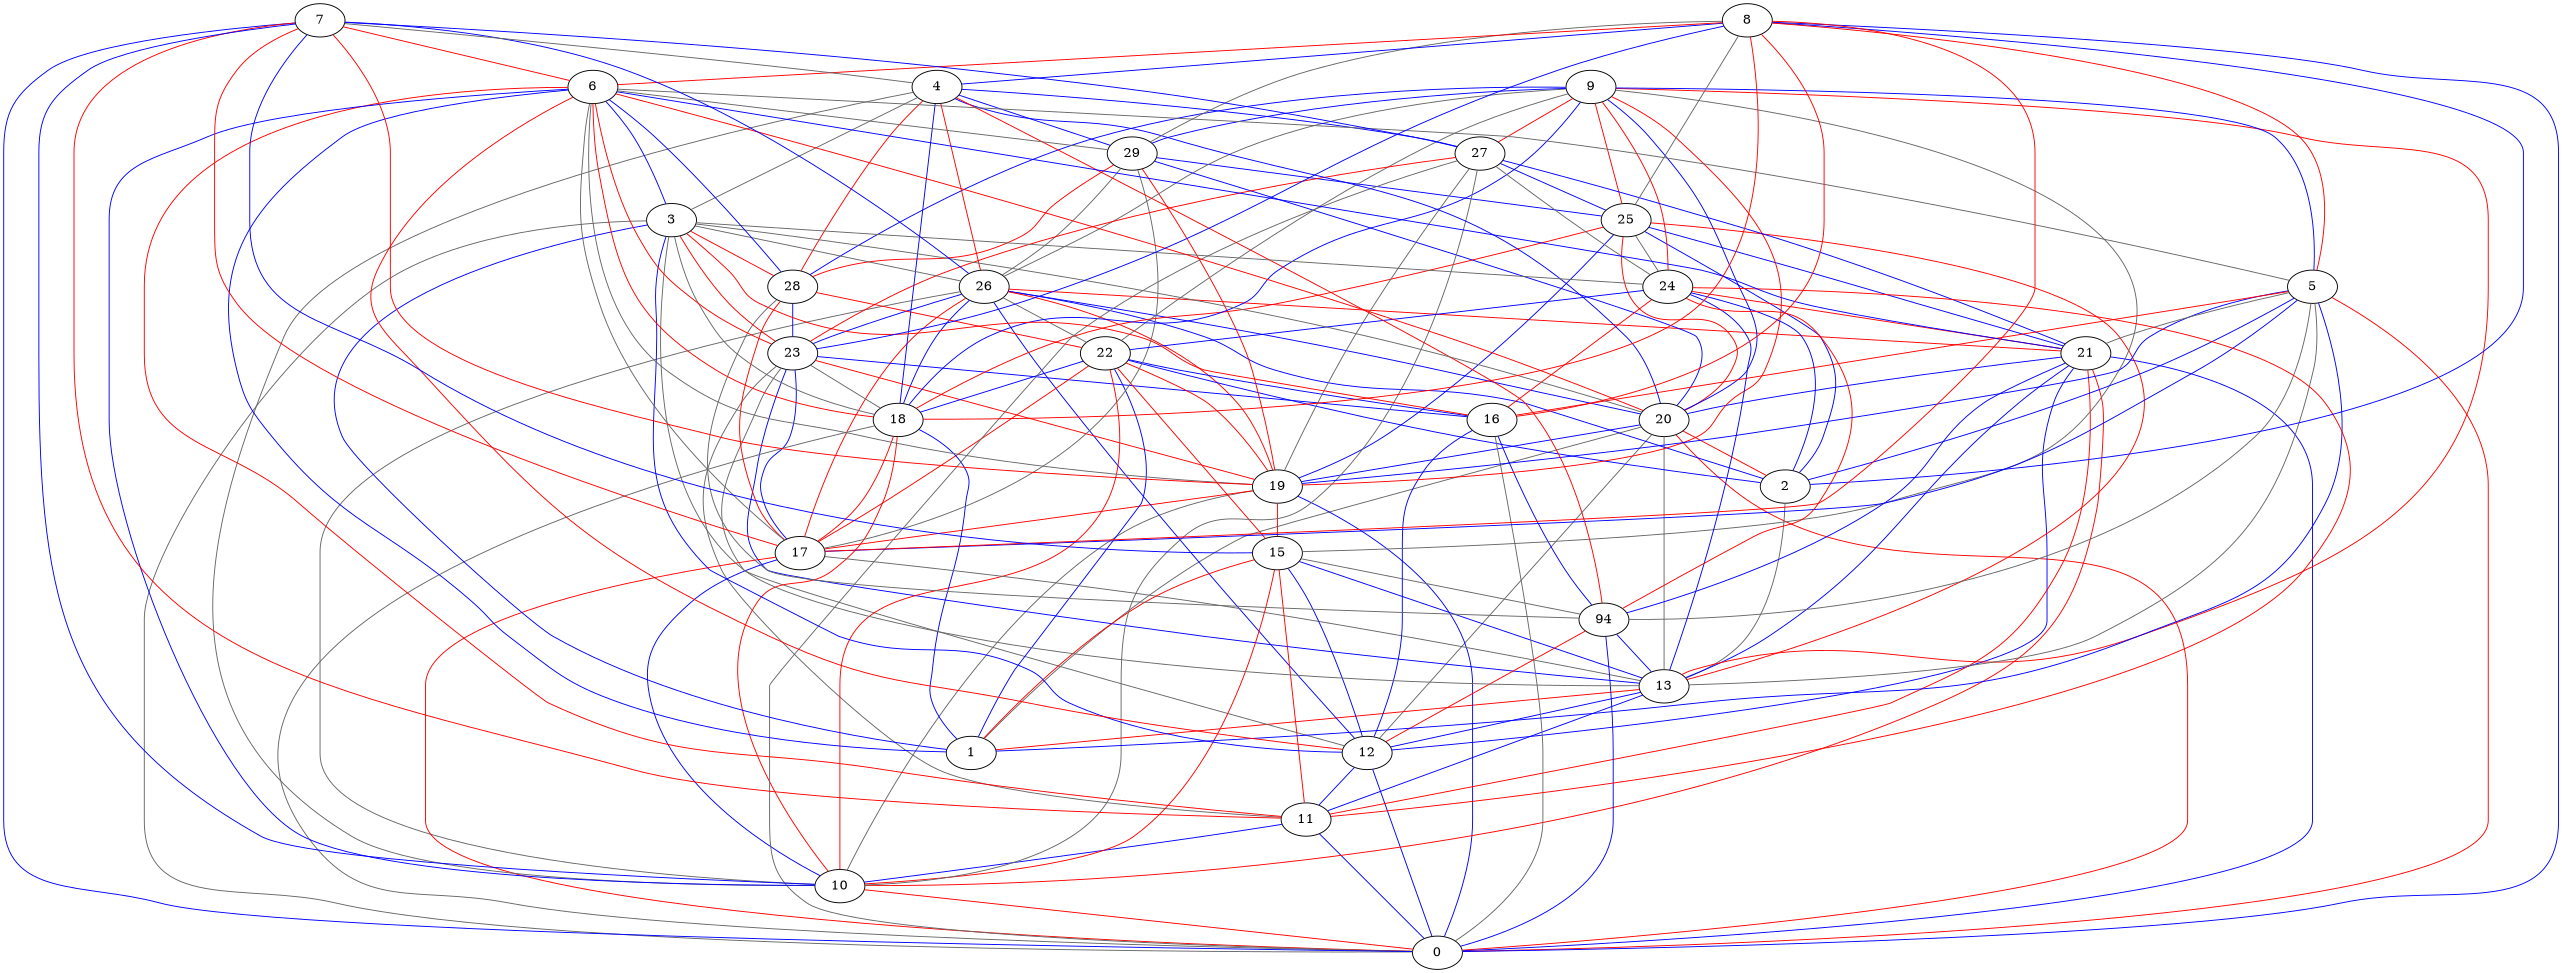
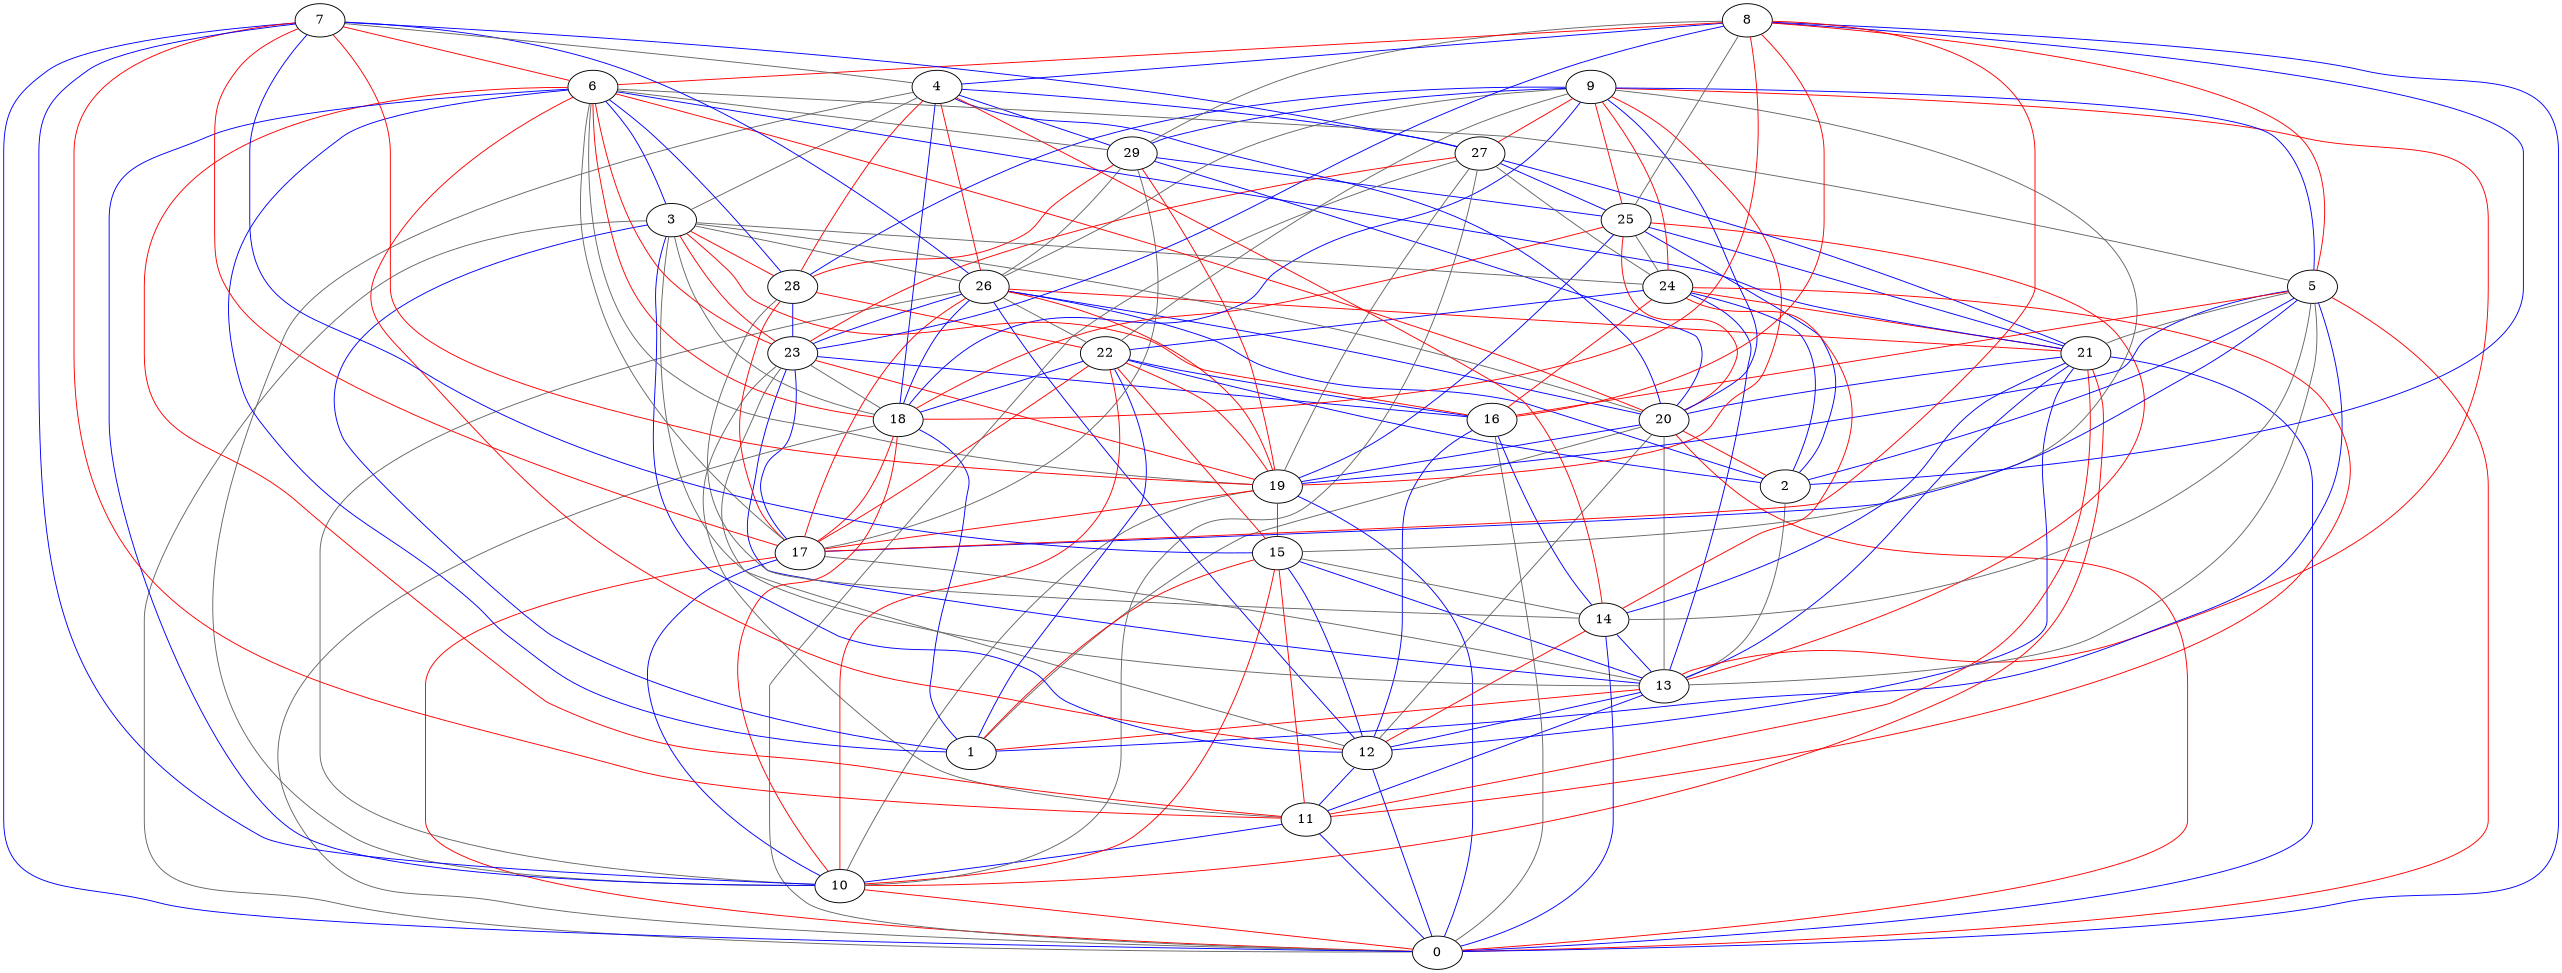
(1604, 620) -> (1604, 620)
